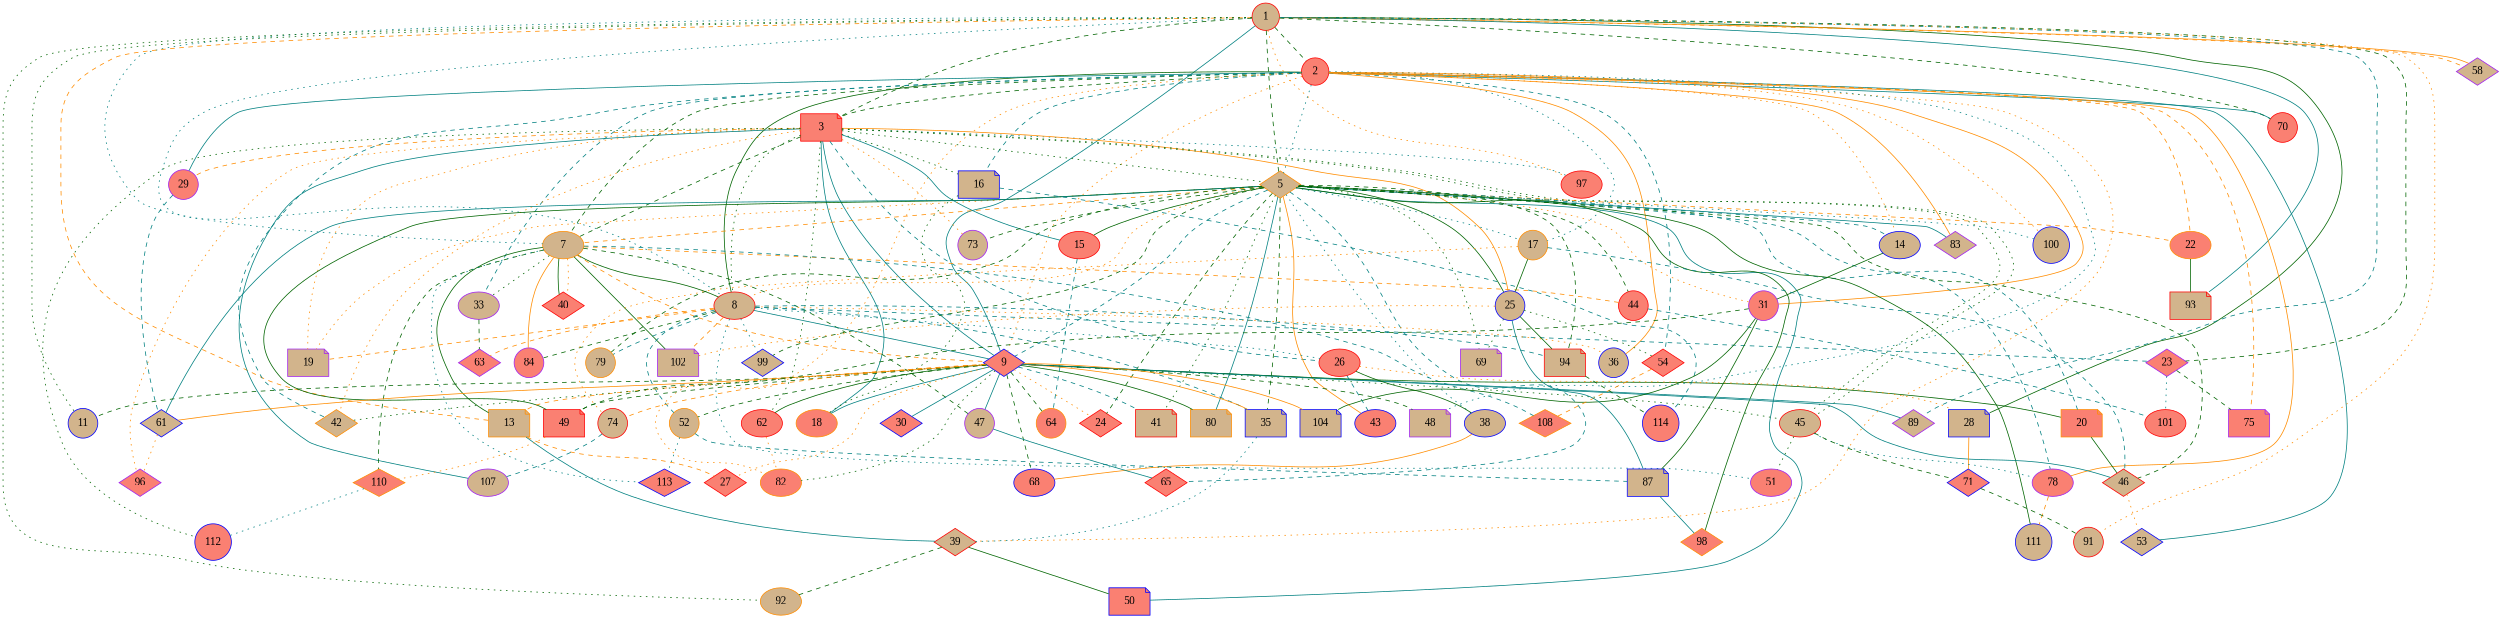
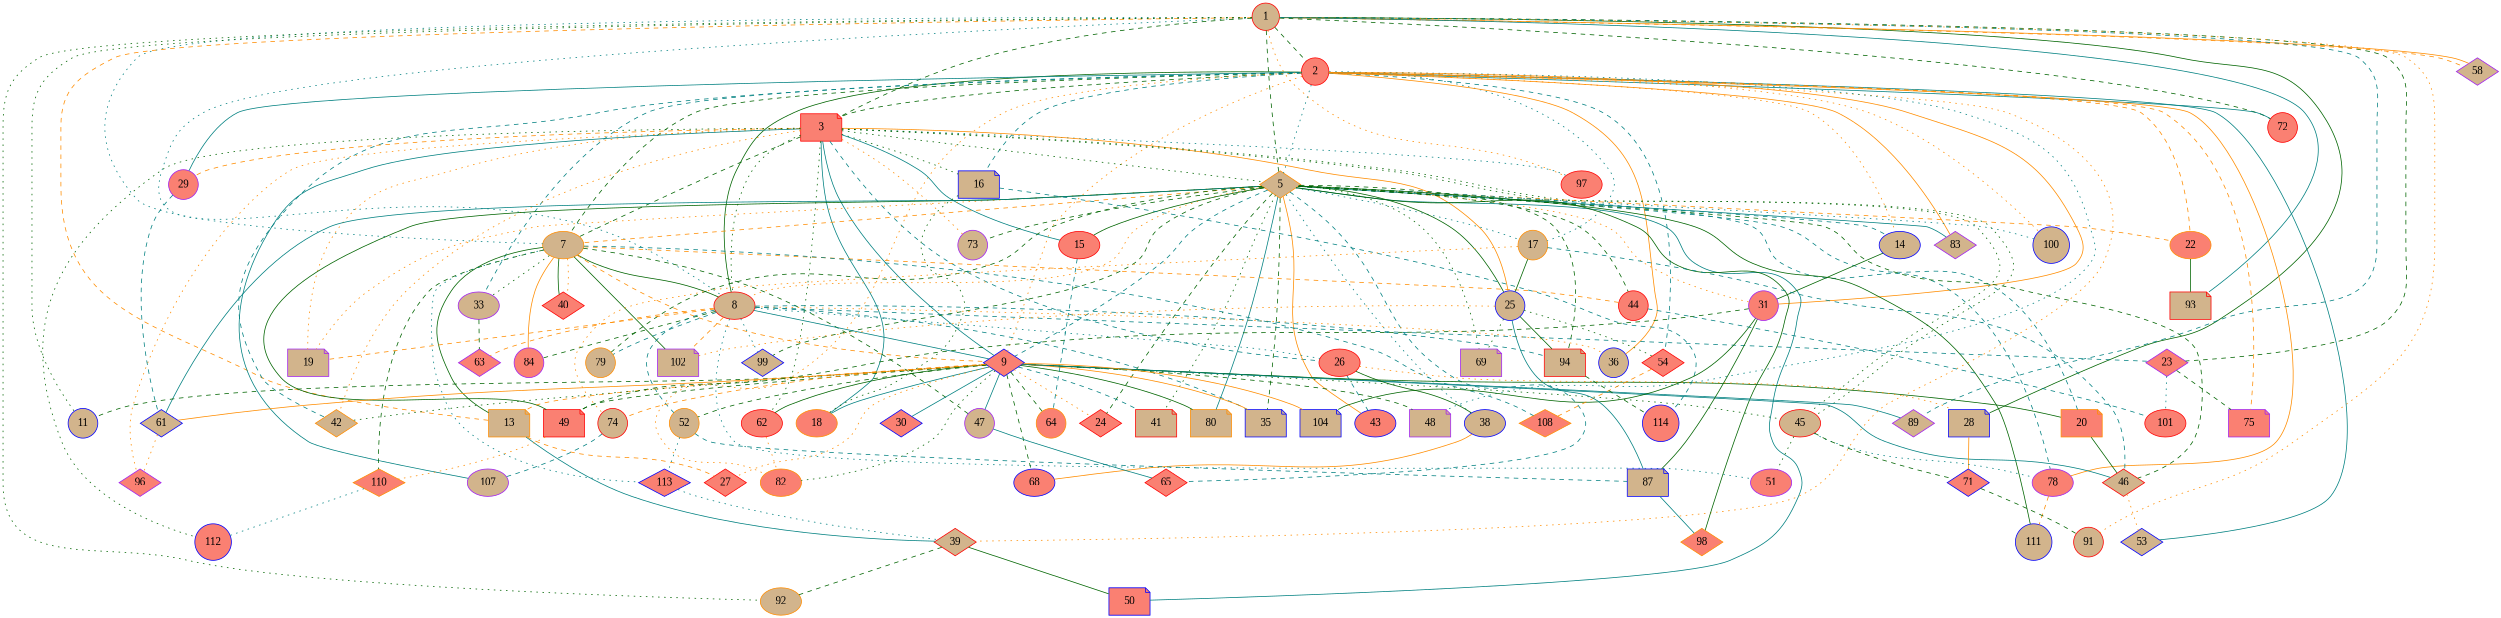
(2283, 127) -> (2283, 127)
(1049, 173) -> none
(1130, 521) -> (807, 521)
